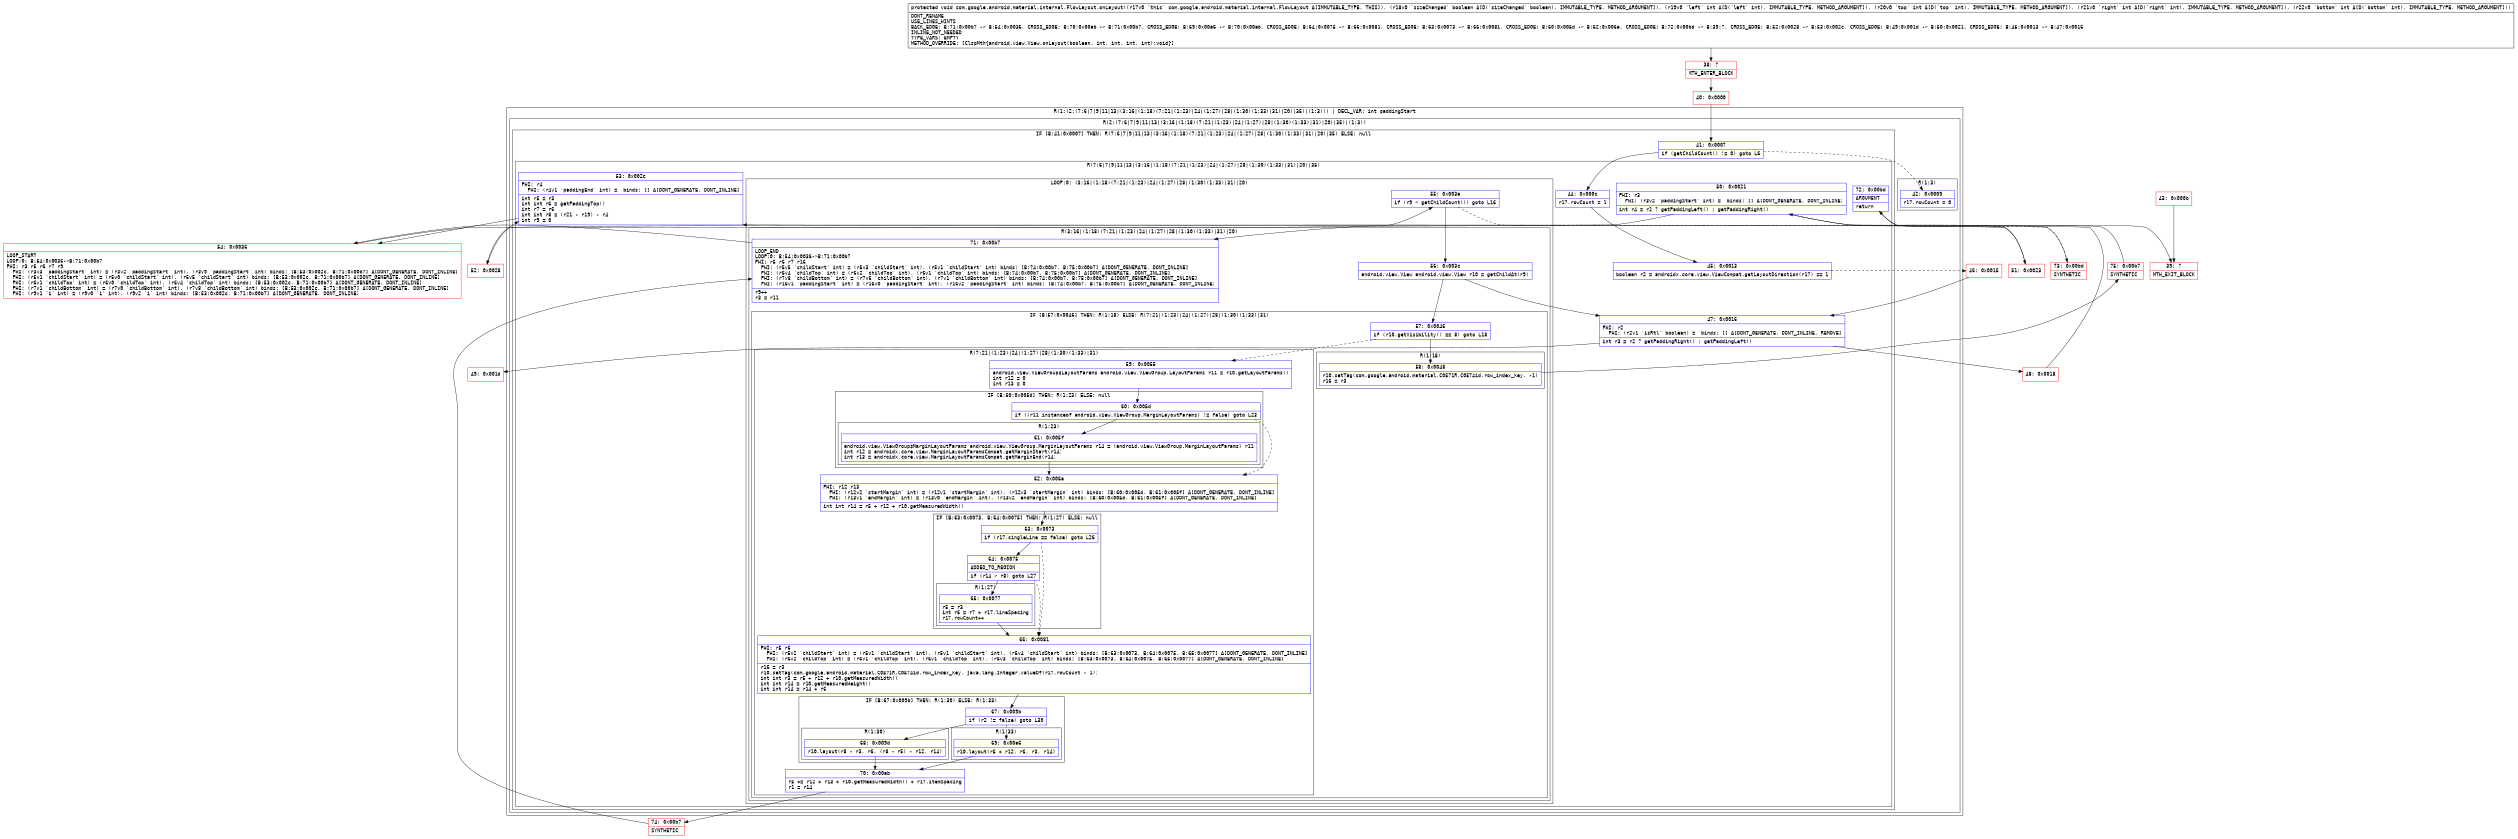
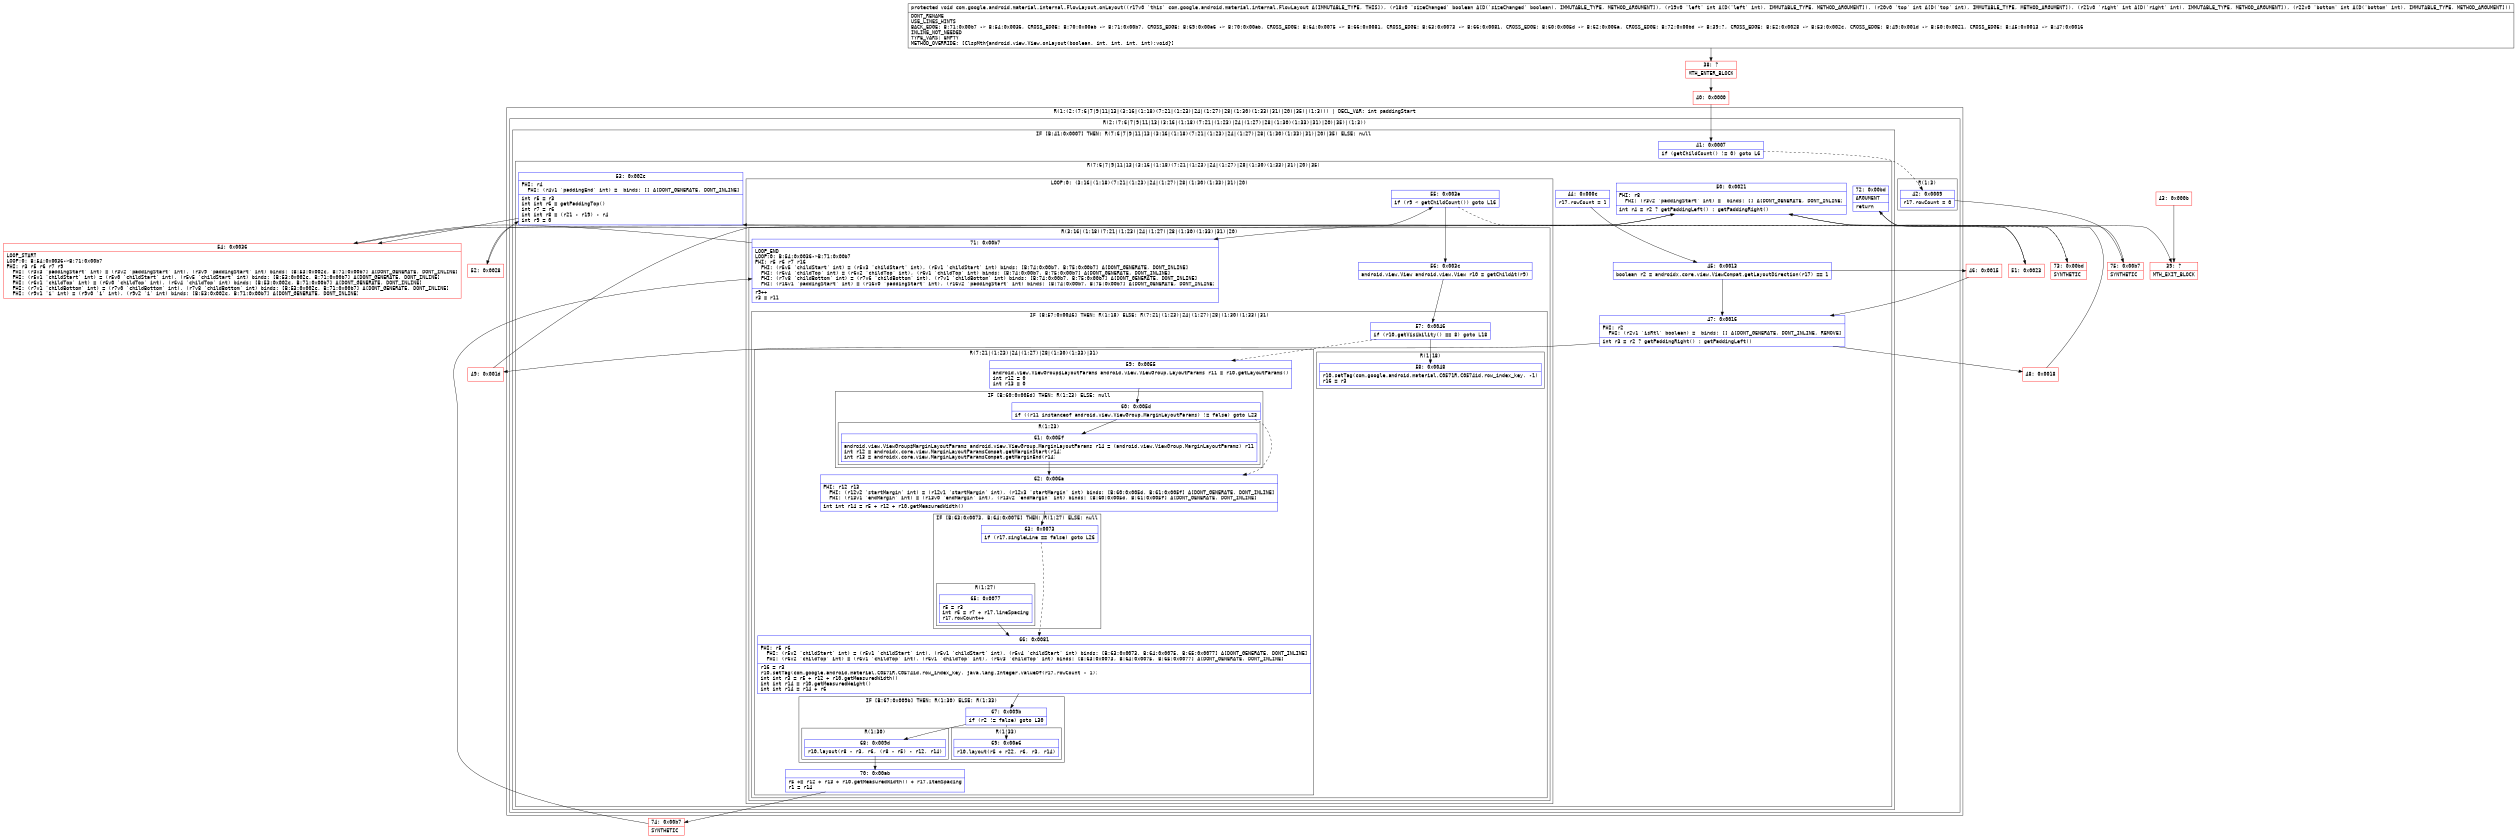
(1620, 159) -> none
(1631, 196) -> (1631, 196)
none -> (1064, 226)
(1900, 271) -> (1900, 271)
(1529, 301) -> (1722, 296)
(1835, 354) -> (2048, 211)
(1003, 568) -> none
(1006, 752) -> (1006, 752)
(941, 765) -> none
